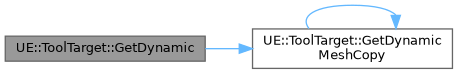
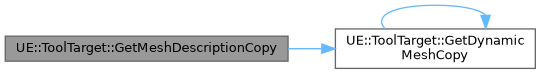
(105, 49) -> (147, 49)
